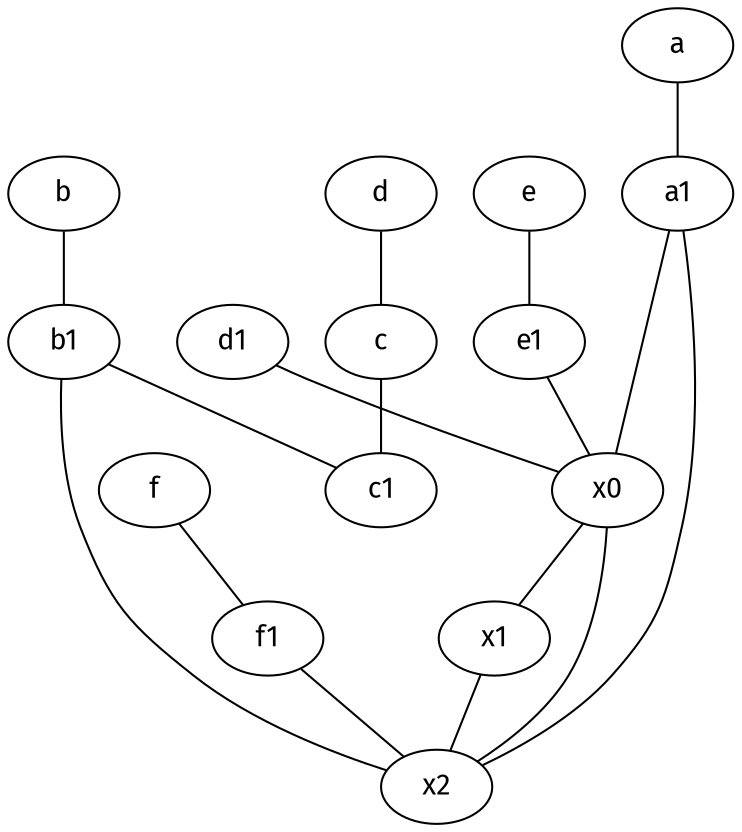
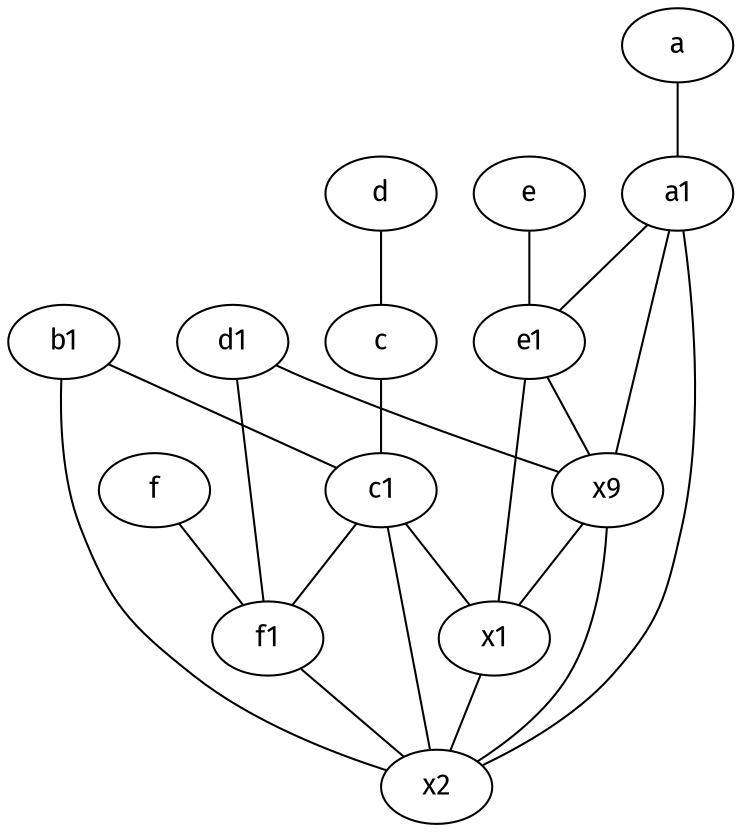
(64, 194) -> none
none -> (604, 268)
none -> (250, 490)
none -> (512, 490)
(608, 490) -> (608, 490)
none -> (324, 564)
none -> (438, 564)
none -> (409, 638)
